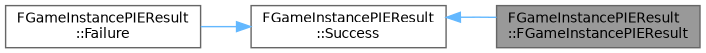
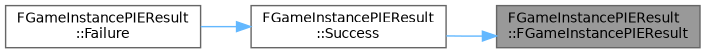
(479, 17) -> (464, 36)
